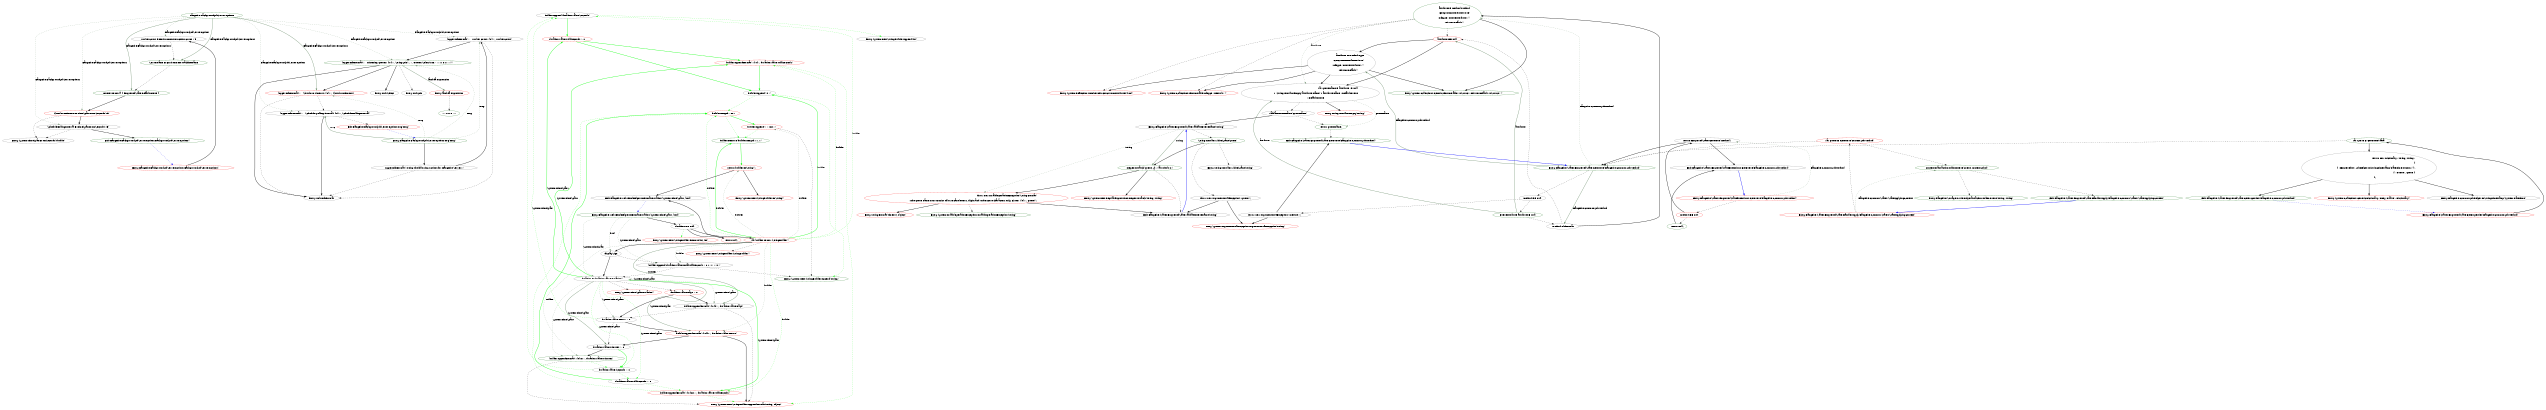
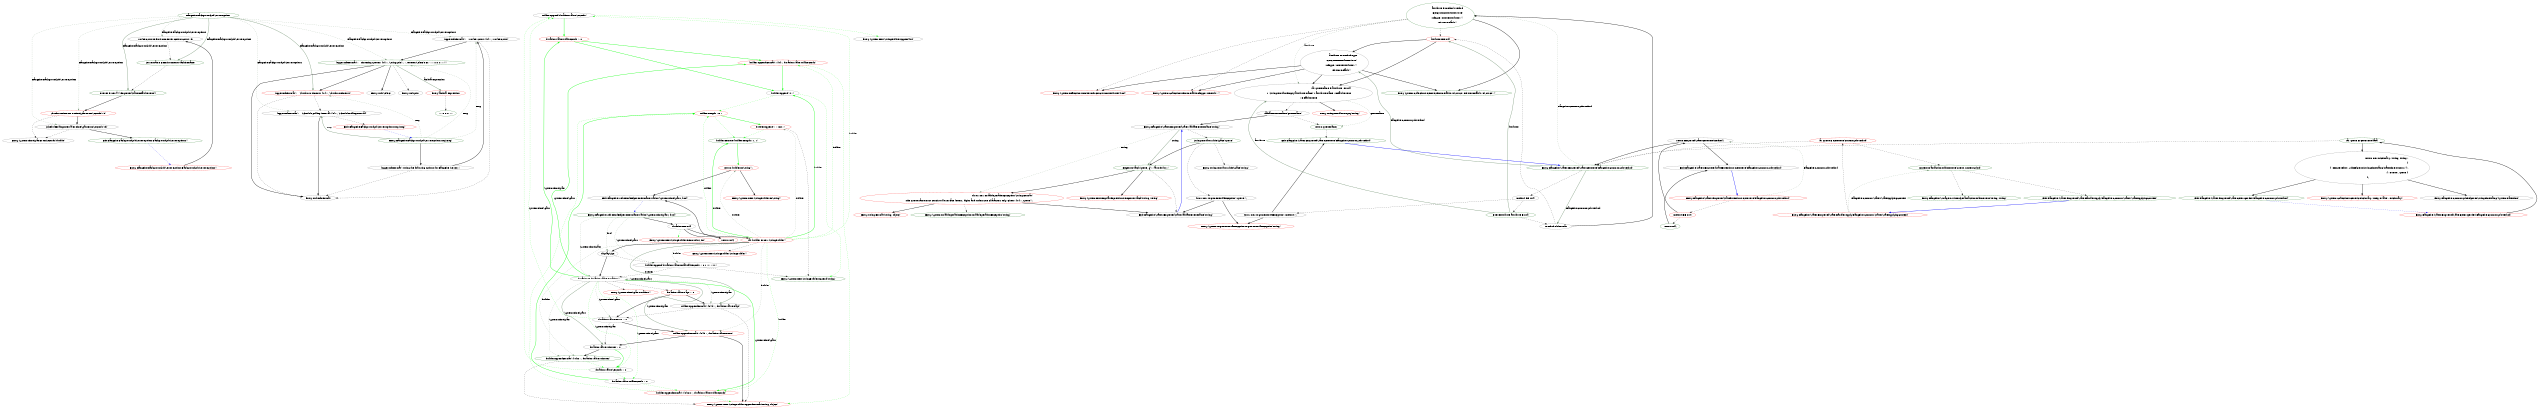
(885, 215) -> (881, 215)
